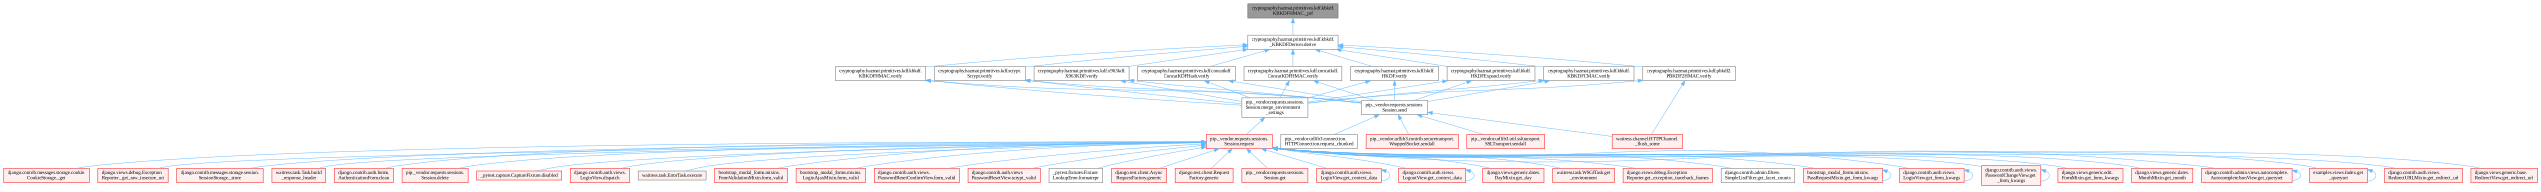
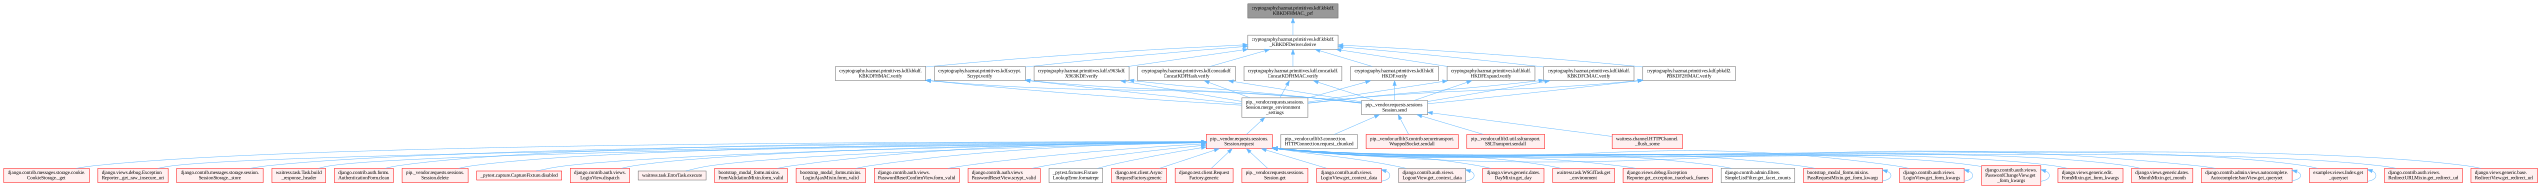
(1667, 110) -> (1533, 93)
(1432, 176) -> (1432, 176)
